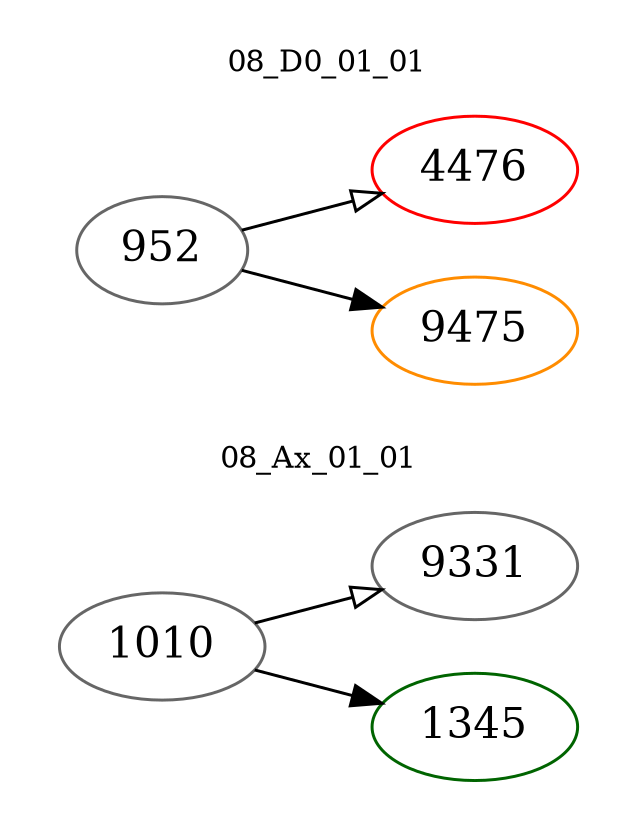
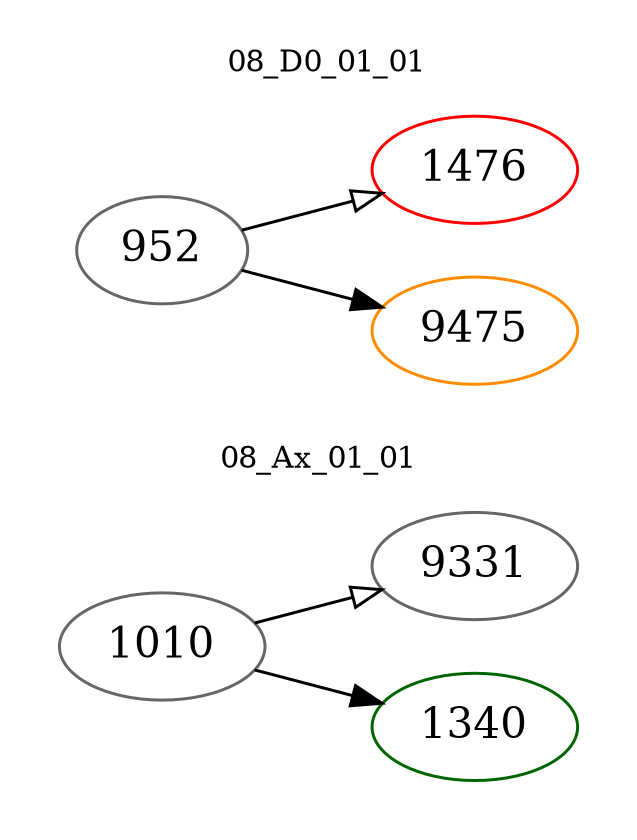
(475, 170) -> (475, 170)
(475, 727) -> (475, 727)
